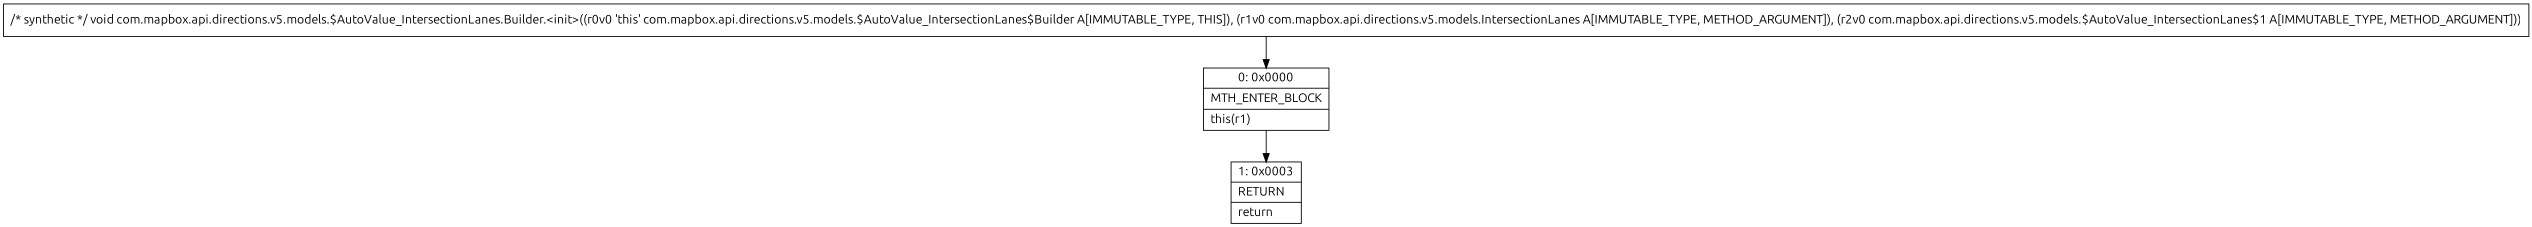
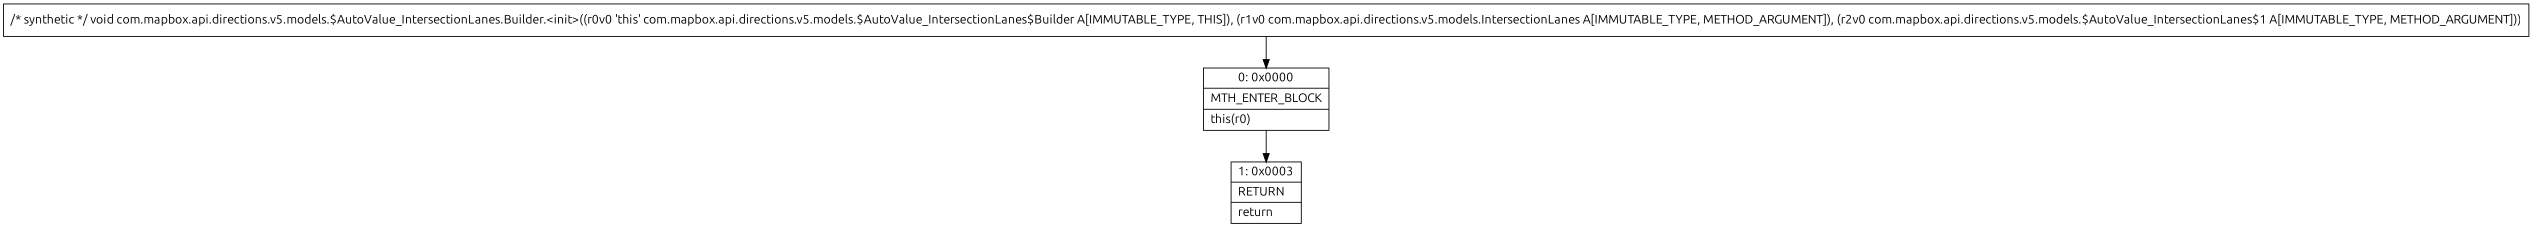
(1231, 119) -> (1231, 119)
